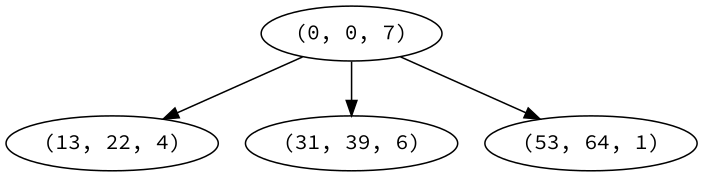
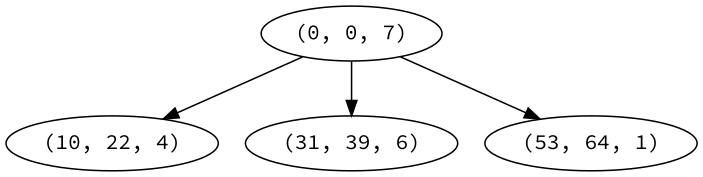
(112, 143) -> (112, 143)
